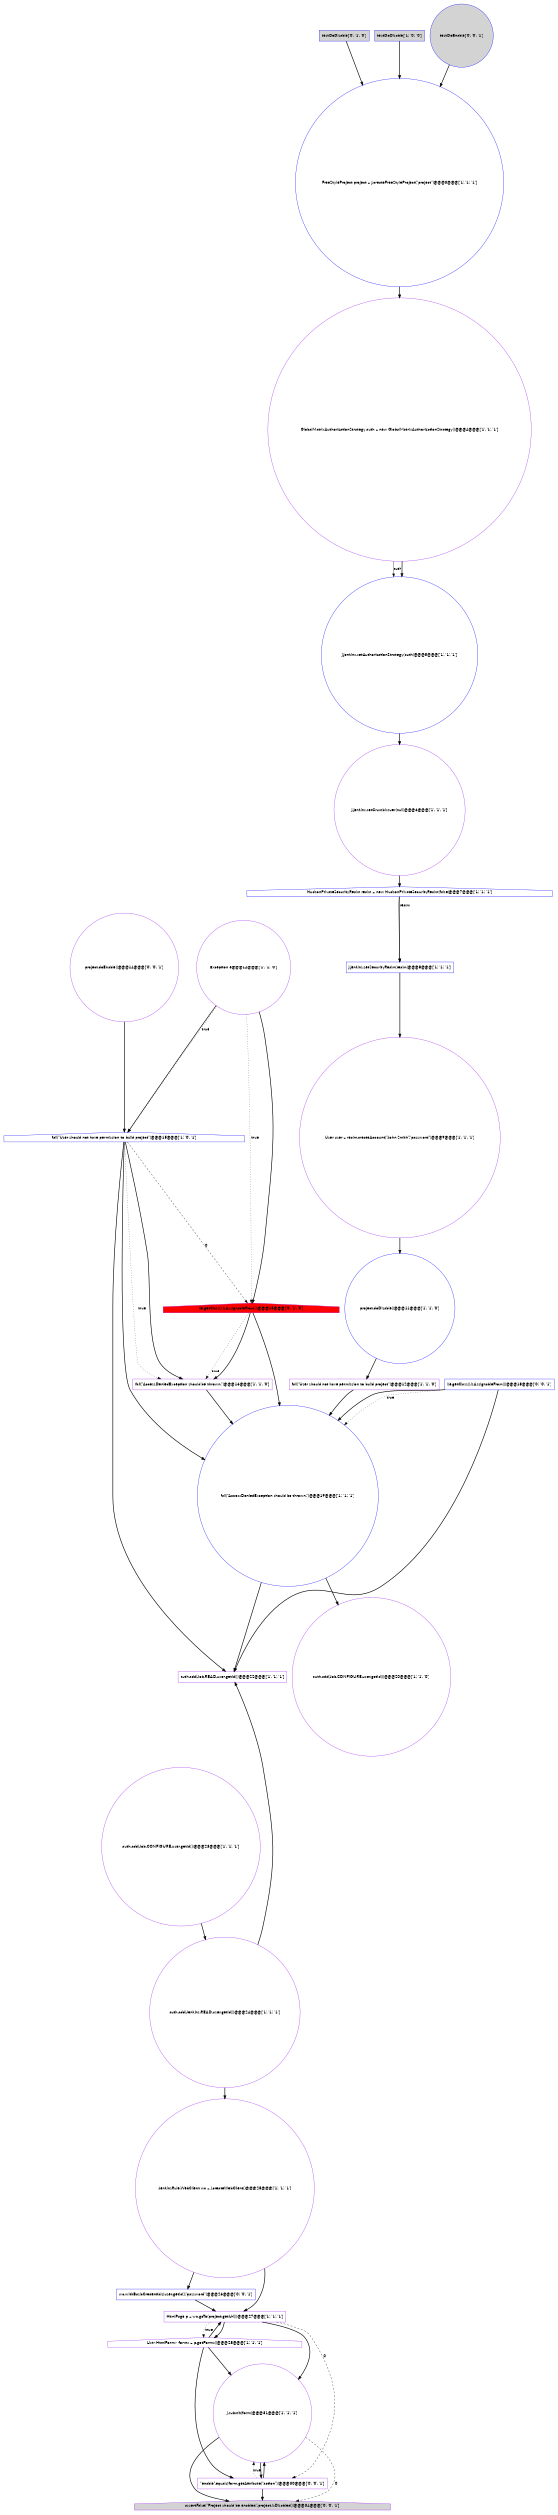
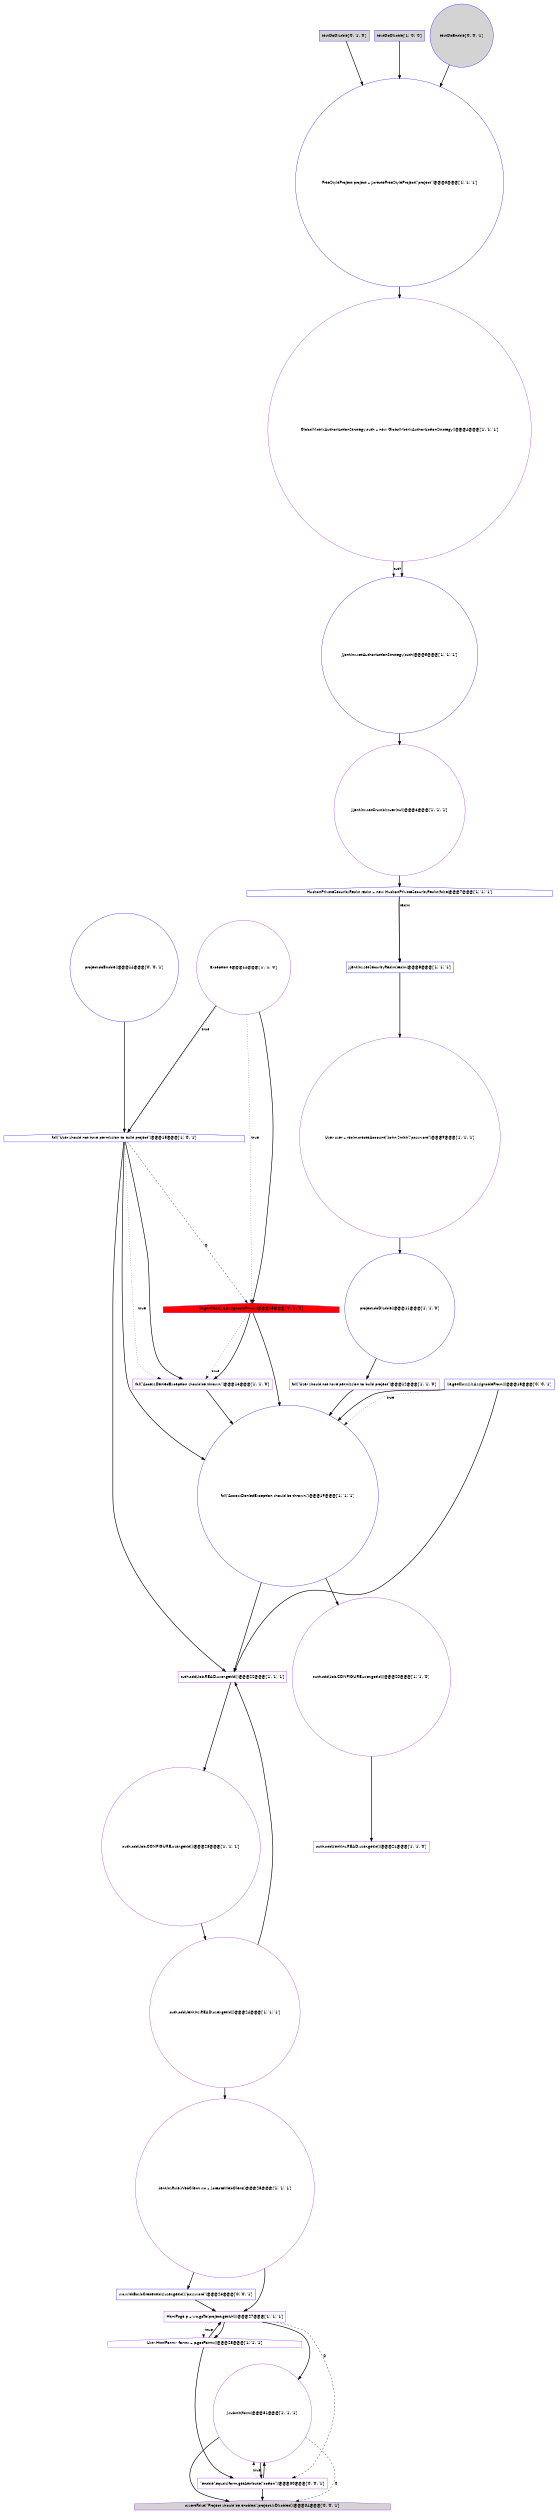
(124, 967) -> (124, 967)
none -> (218, 1725)
none -> (371, 1847)
(219, 2360) -> none
